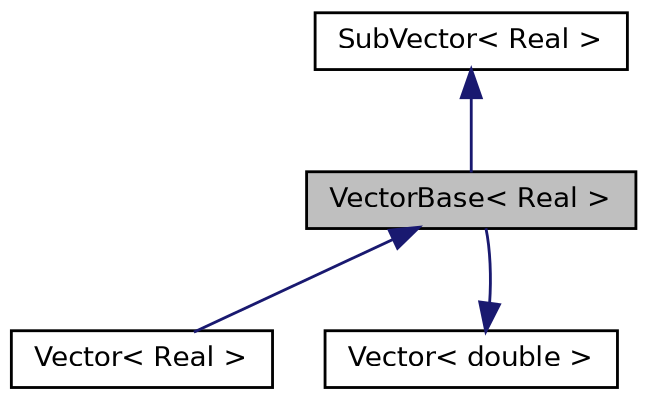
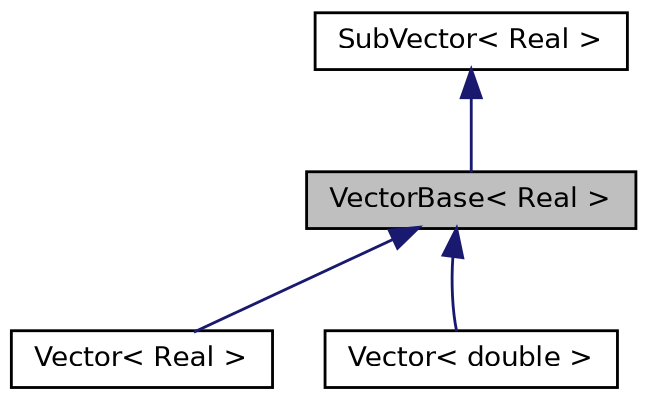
(490, 266) -> (452, 294)
